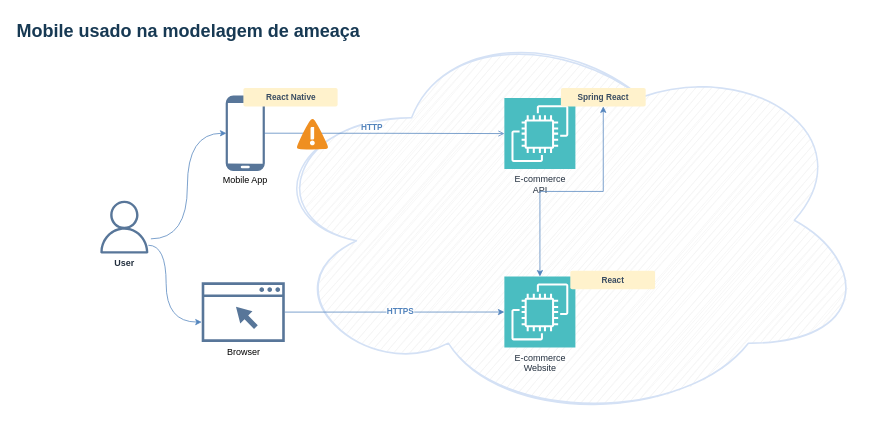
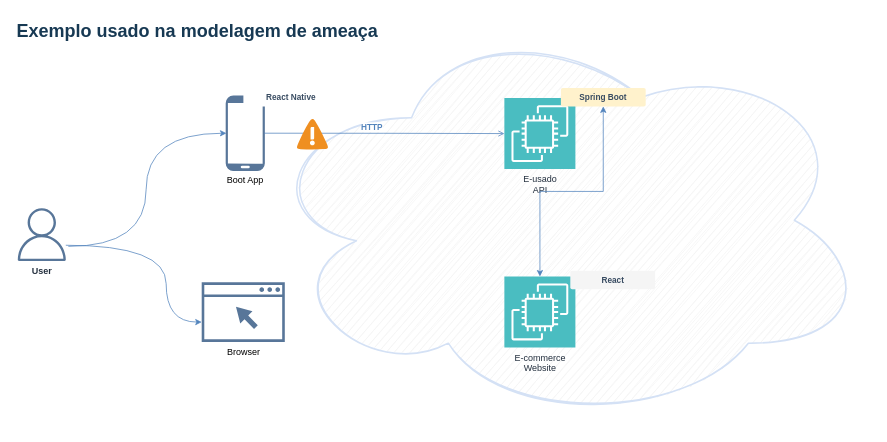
(96, 26) -> (99, 26)
(290, 97) -> (290, 97)
(603, 97) -> (603, 97)
(245, 181) -> (245, 181)
(540, 185) -> (540, 185)
(124, 227) -> (42, 234)
(612, 280) -> (612, 280)
(399, 312) -> none
